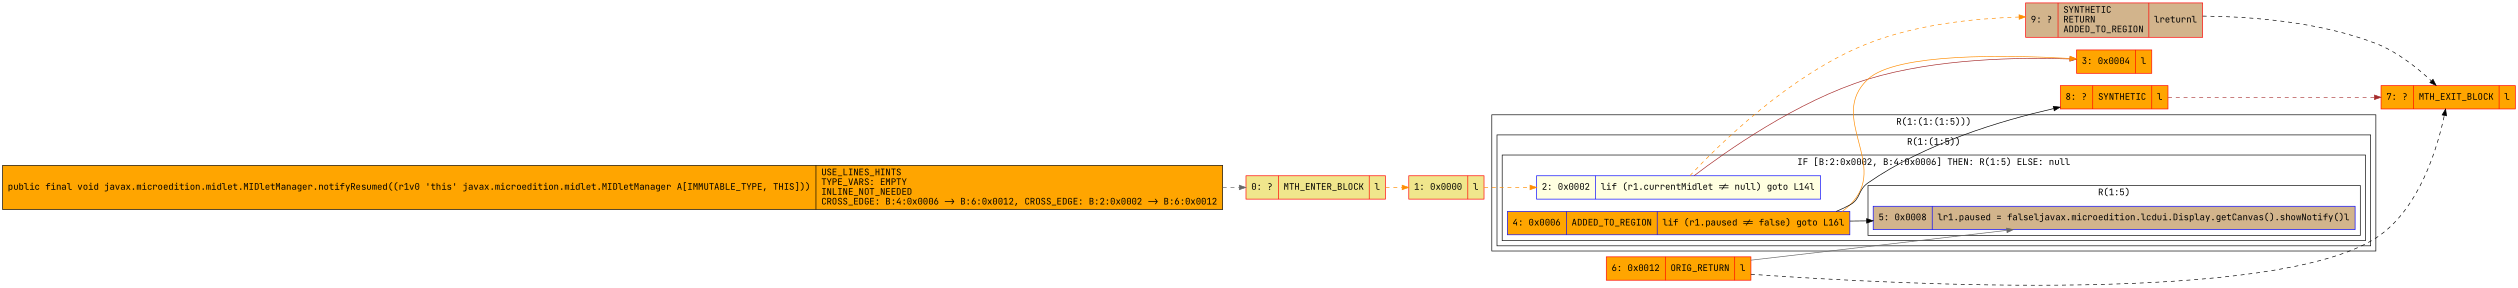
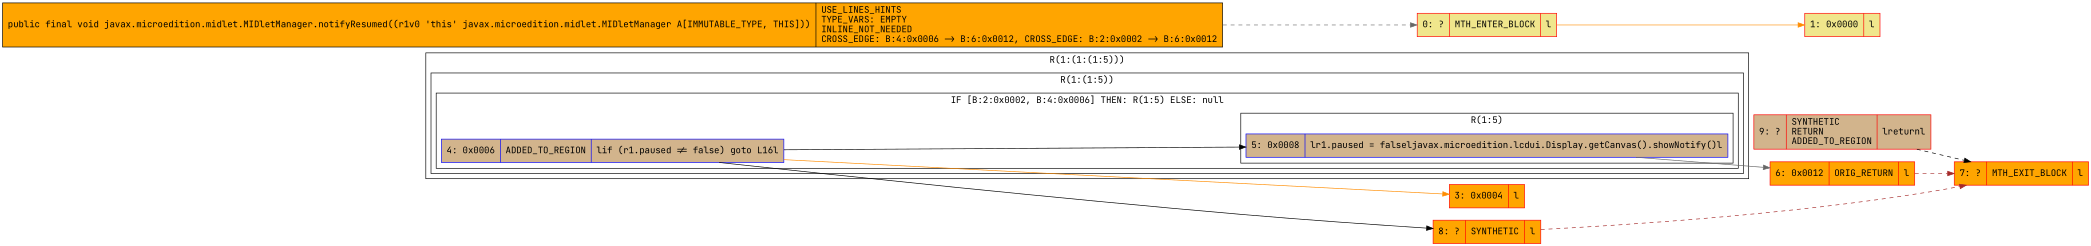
(1394, 187) -> (1677, 25)
(1679, 187) -> none
(1679, 223) -> (613, 151)
(1879, 245) -> (1700, 162)
(2138, 283) -> (1931, 174)
